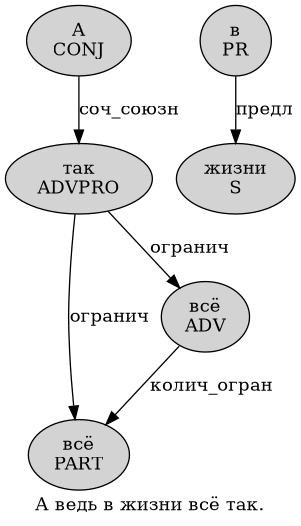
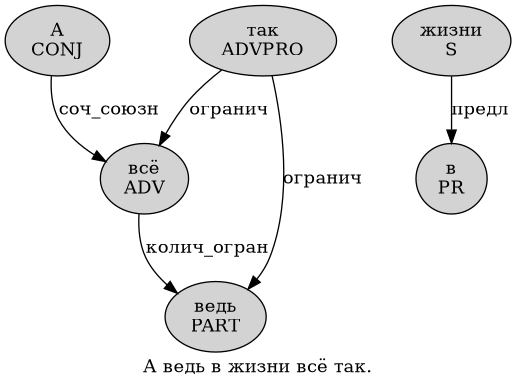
(79, 103) -> (60, 122)
(236, 103) -> (452, 103)
(79, 455) -> (216, 317)
